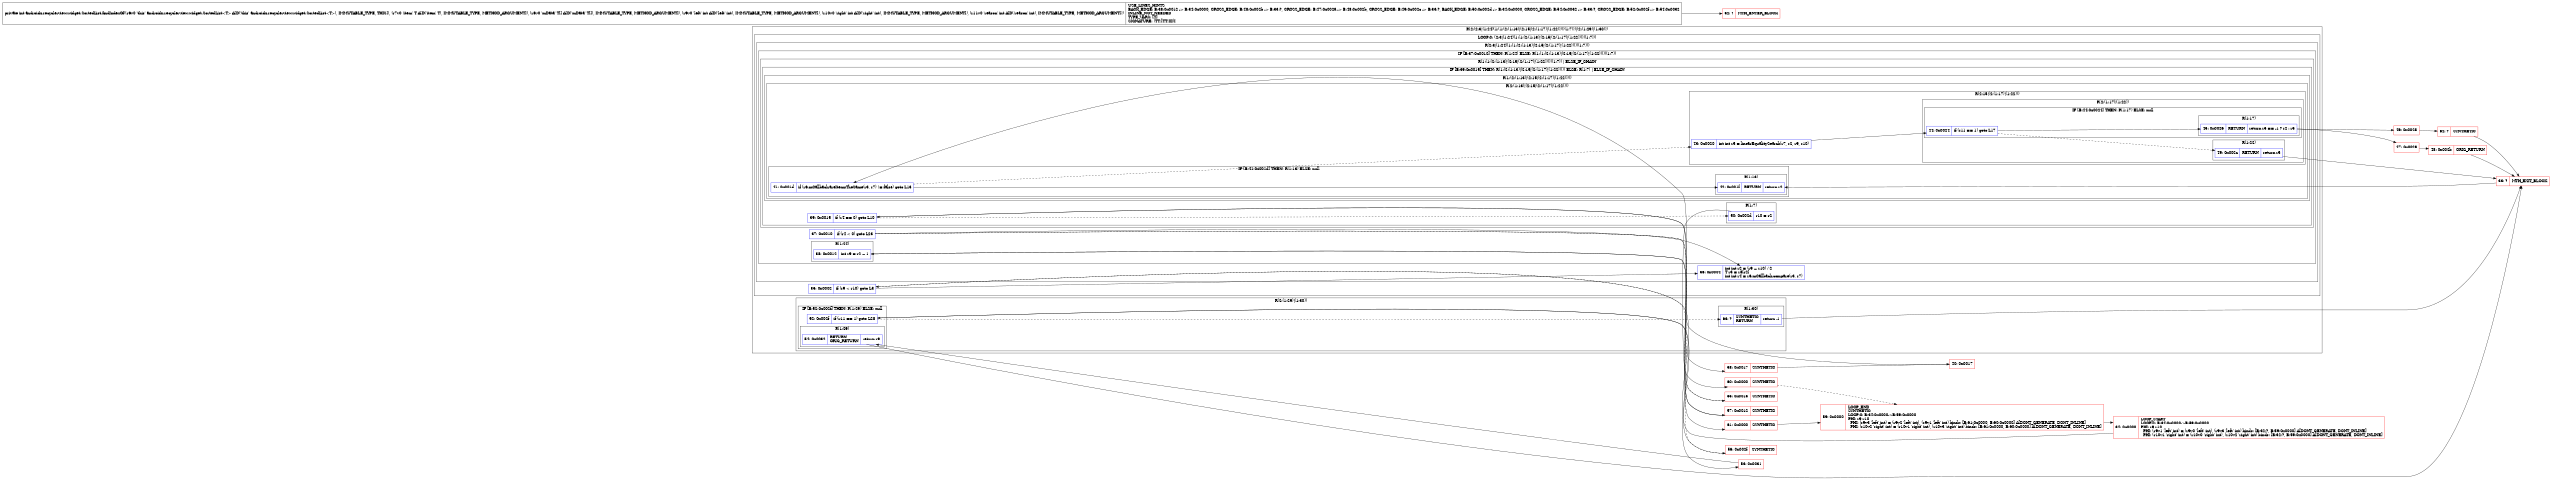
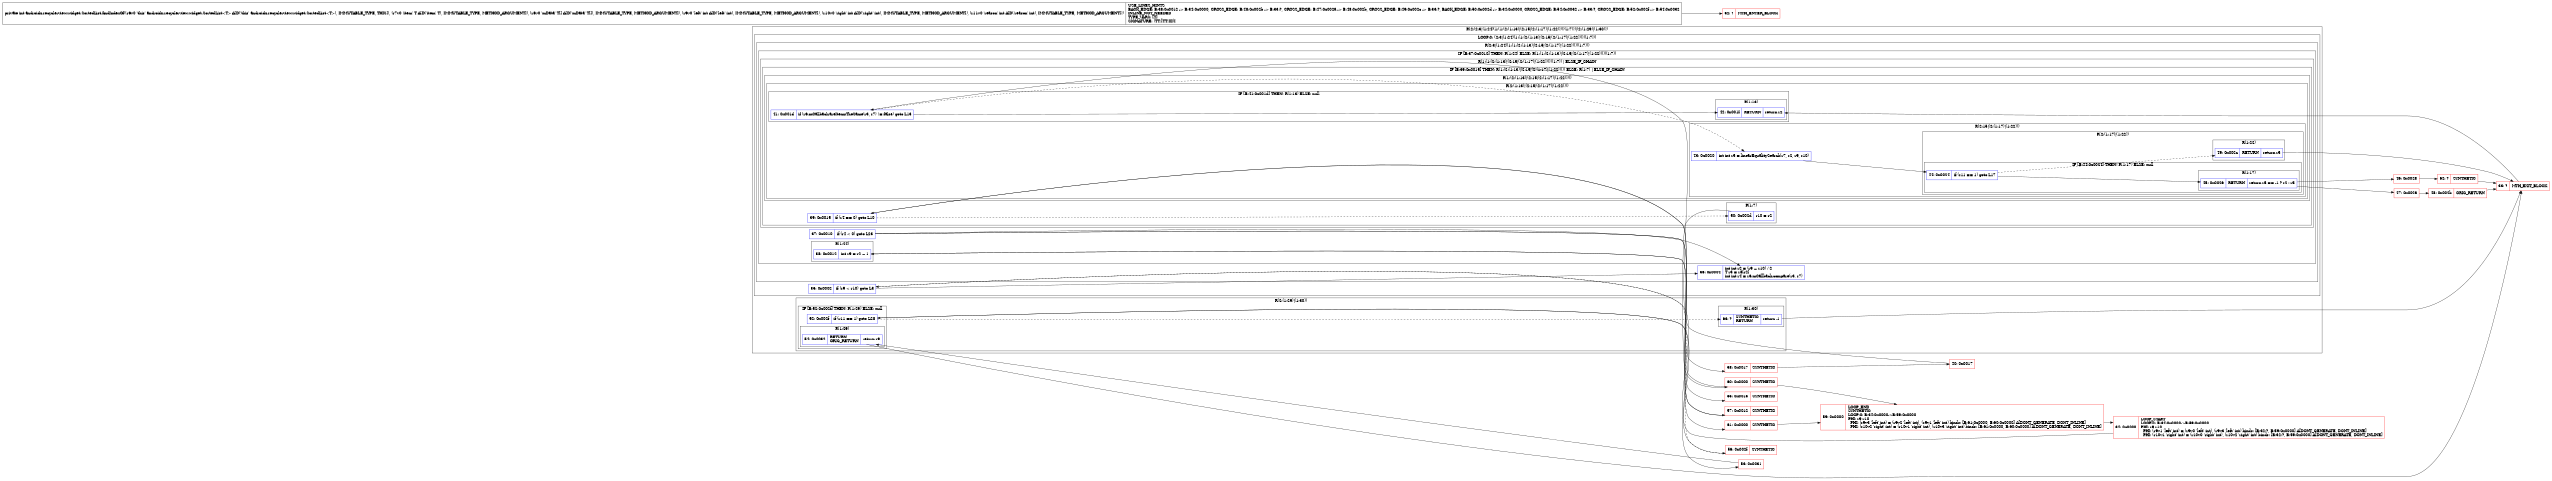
(1384, 208) -> (1377, 166)
(1372, 231) -> (1372, 231)
(1836, 394) -> (1836, 394)
